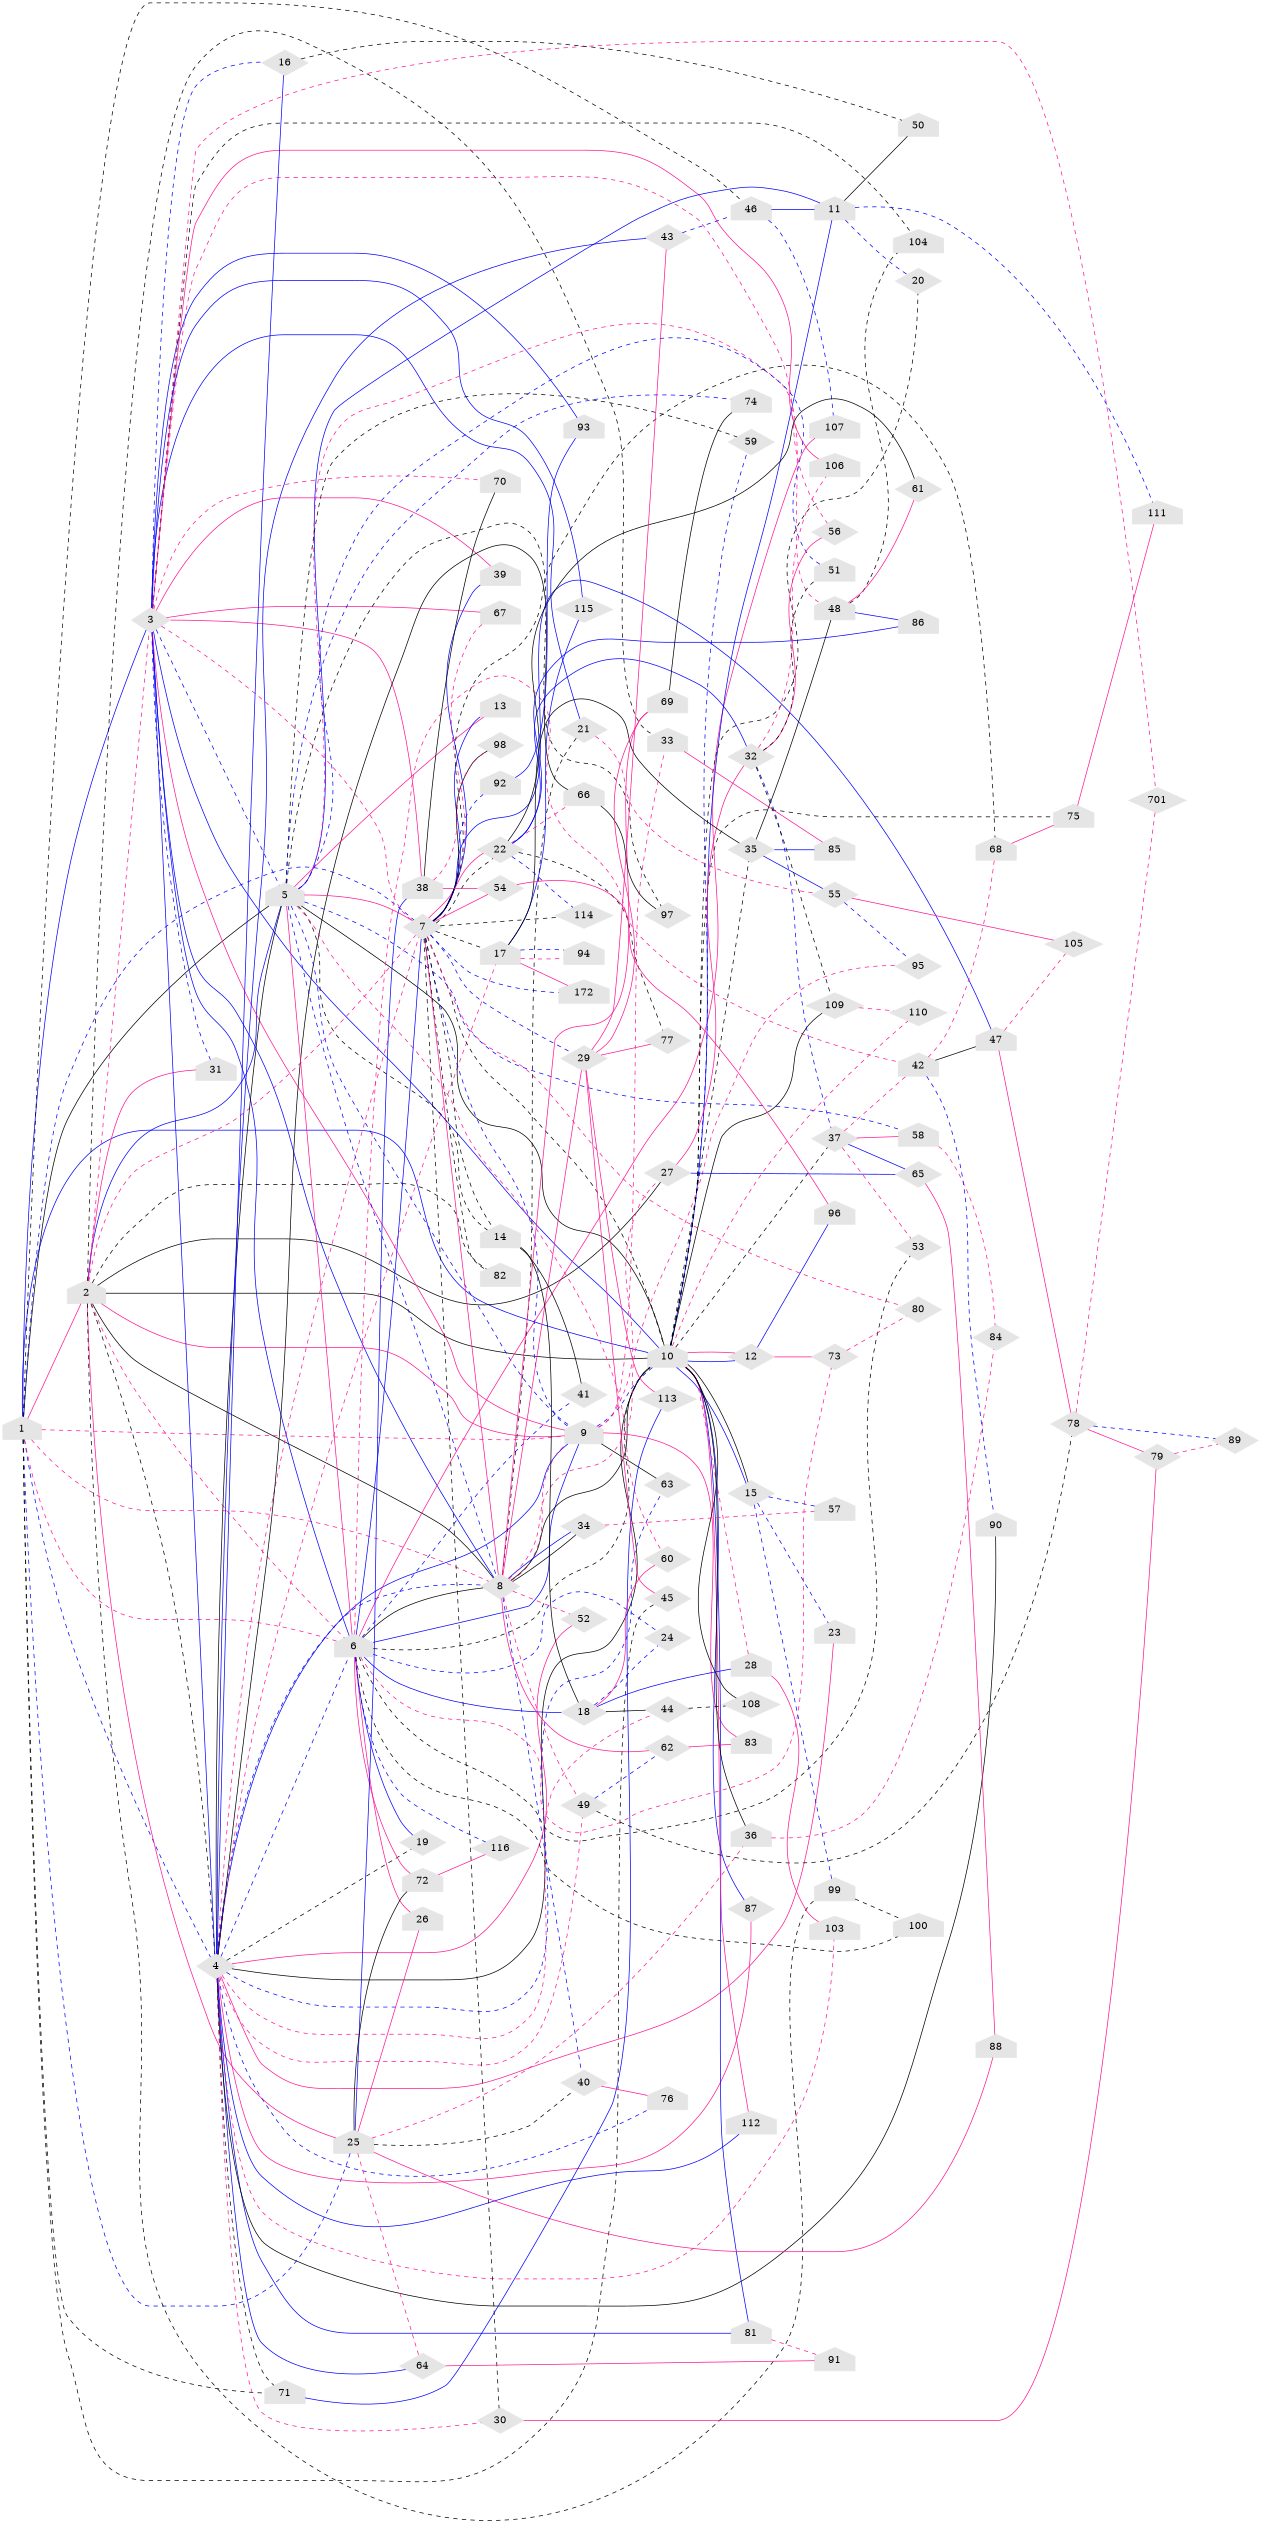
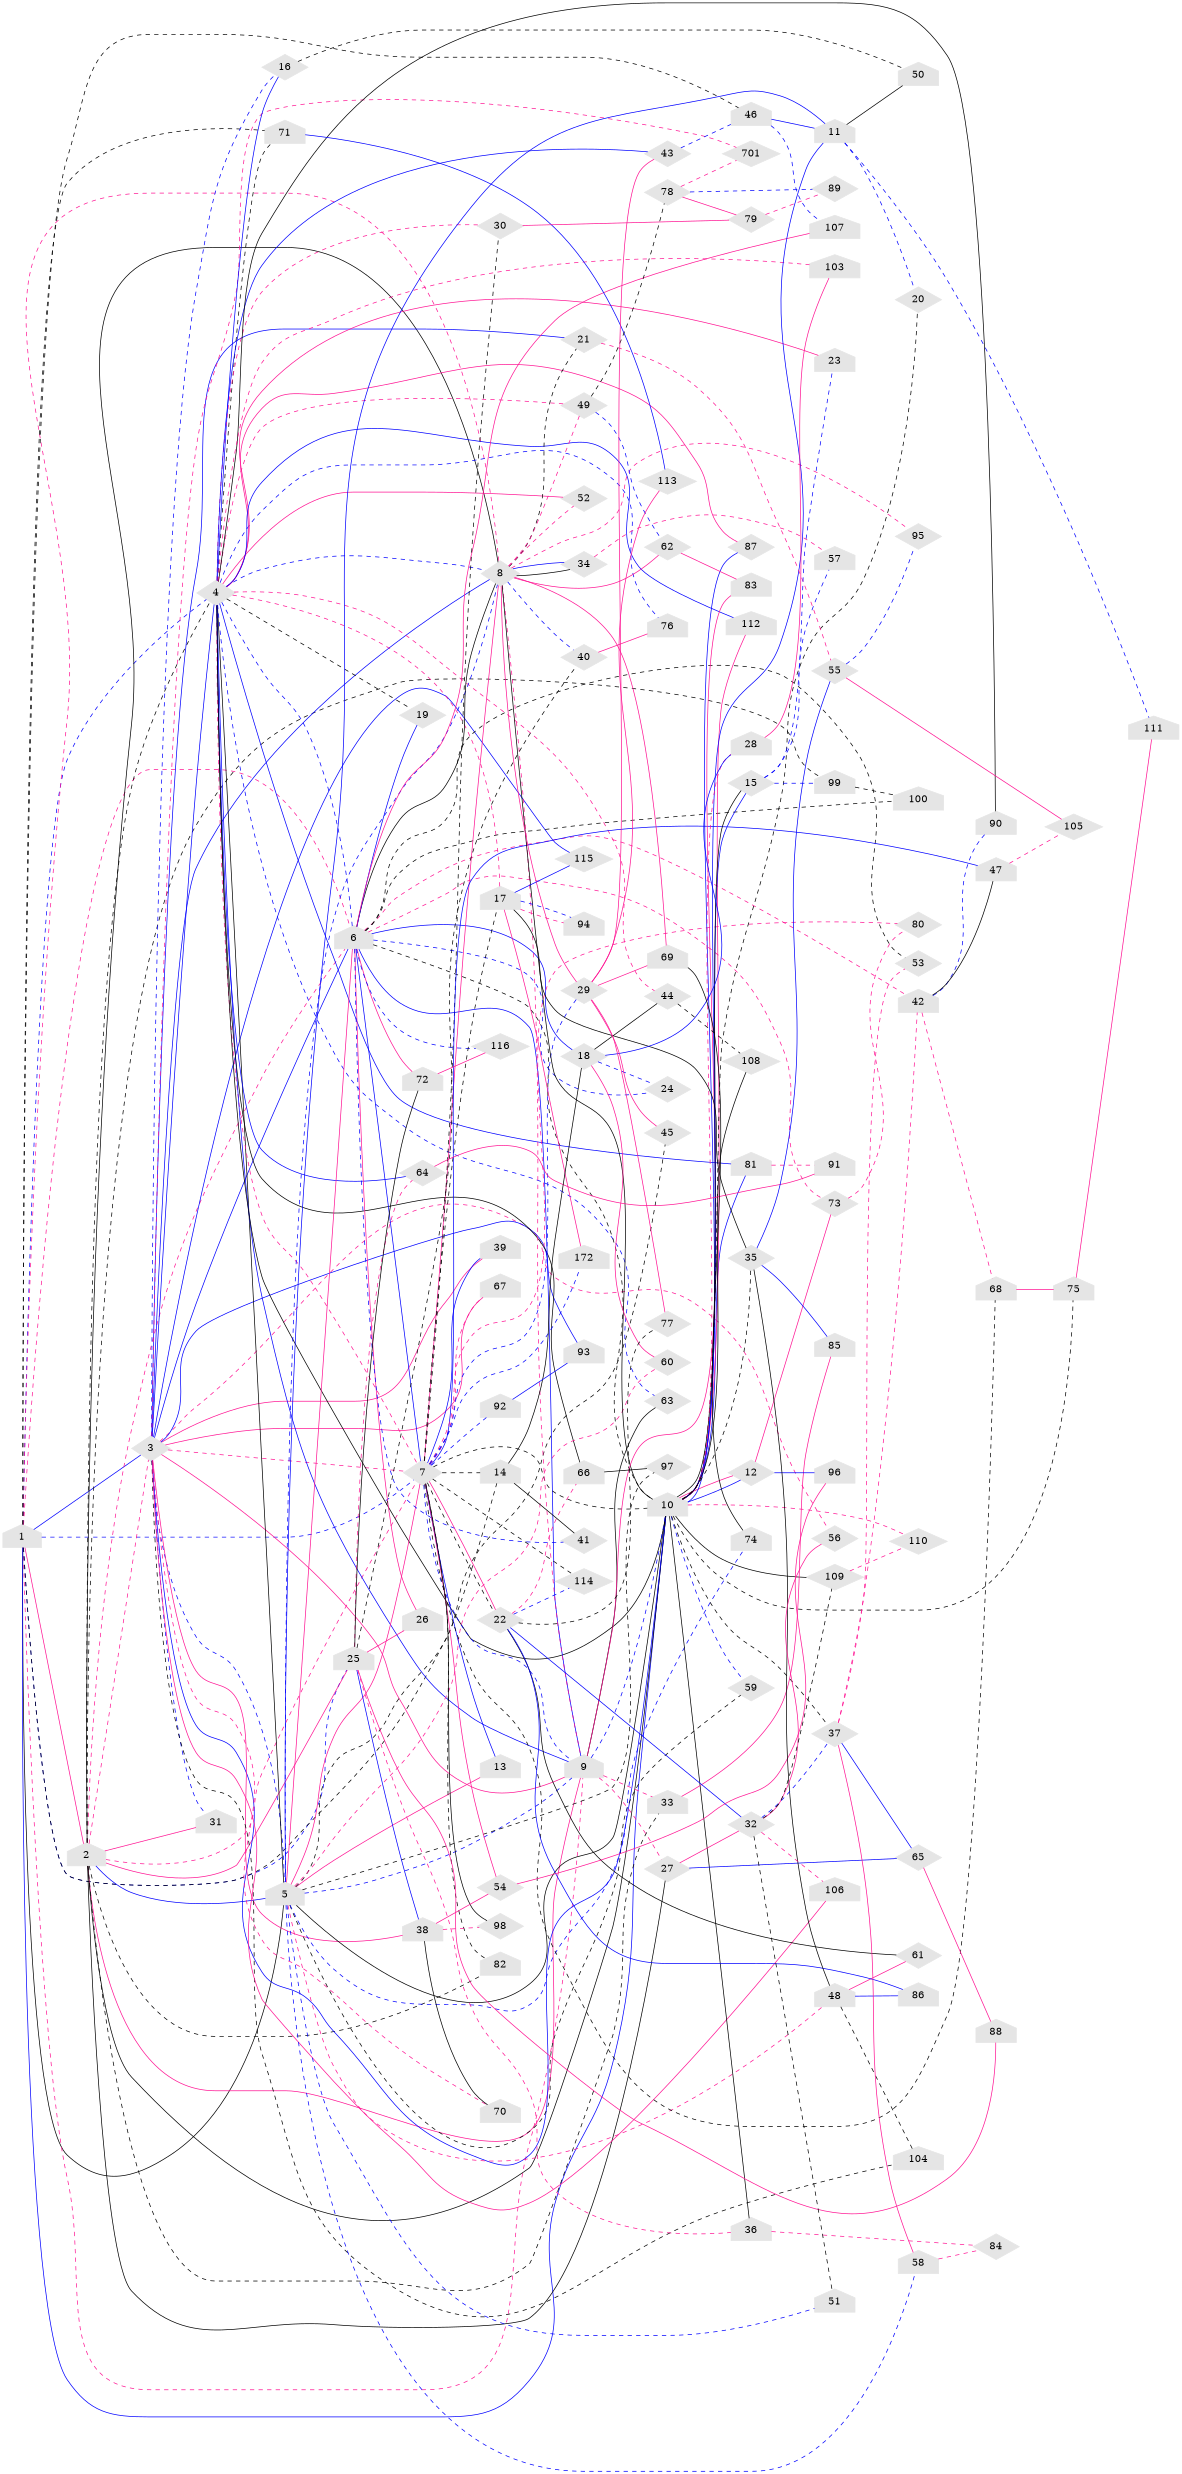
(1035, 1232) -> none
